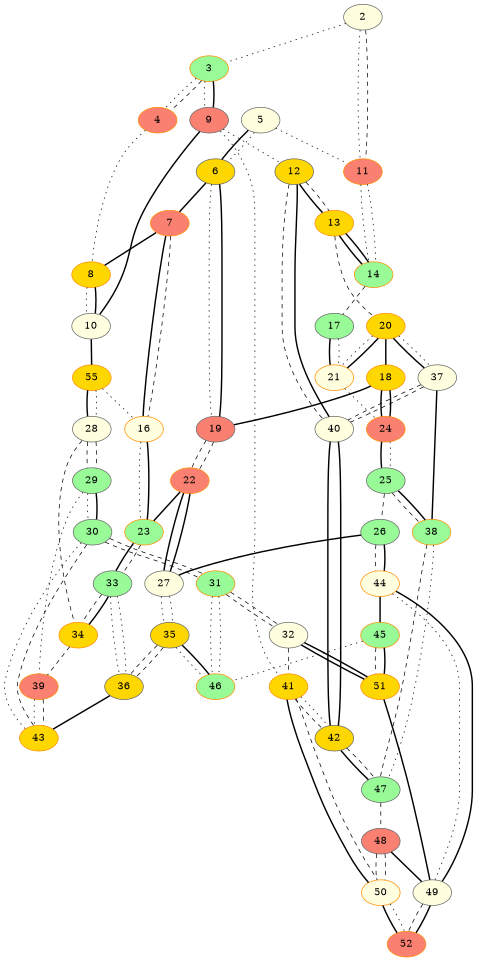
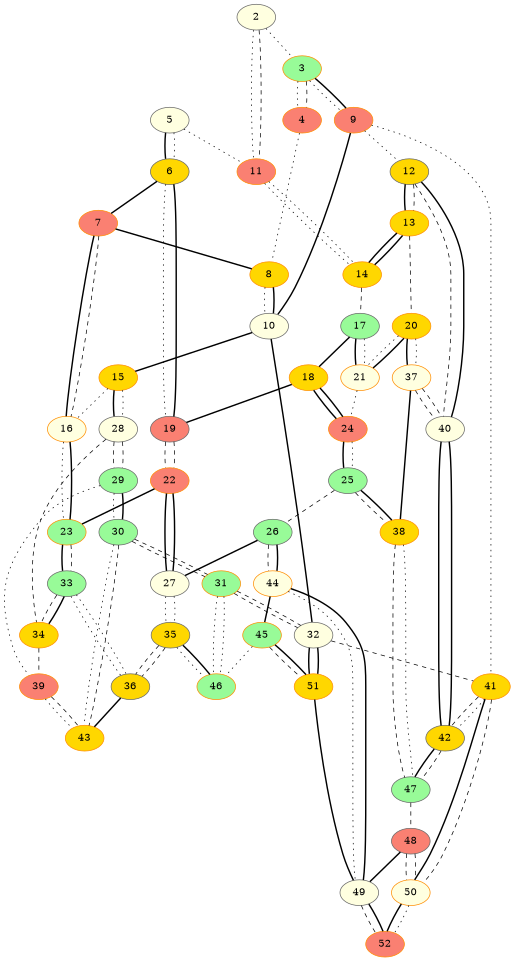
(209, 120) -> (354, 120)
(374, 275) -> (362, 275)
(386, 352) -> (334, 352)
(92, 378) -> (118, 378)
(437, 378) -> (412, 378)
none -> (293, 480)
(432, 532) -> (399, 532)
